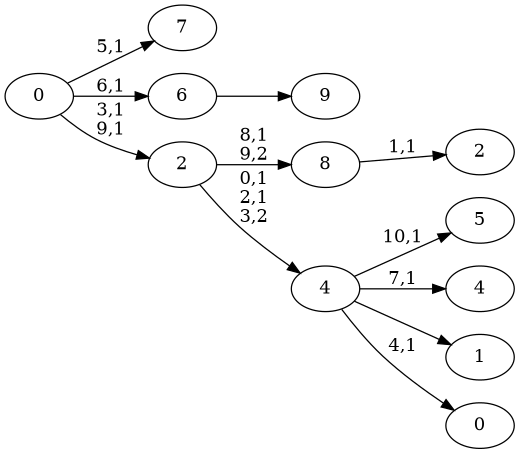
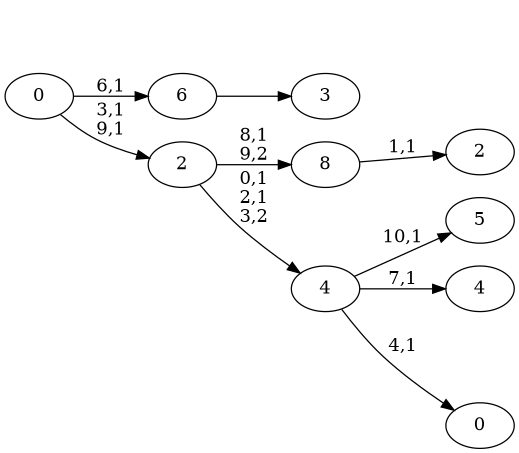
(182, 28) -> none
(326, 96) -> (326, 96)
(480, 357) -> none
